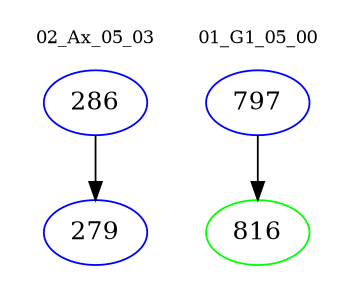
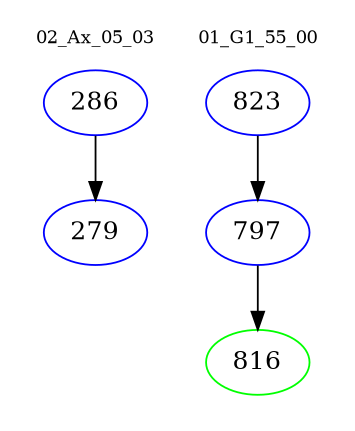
(259, 39) -> (259, 39)
none -> (258, 103)
